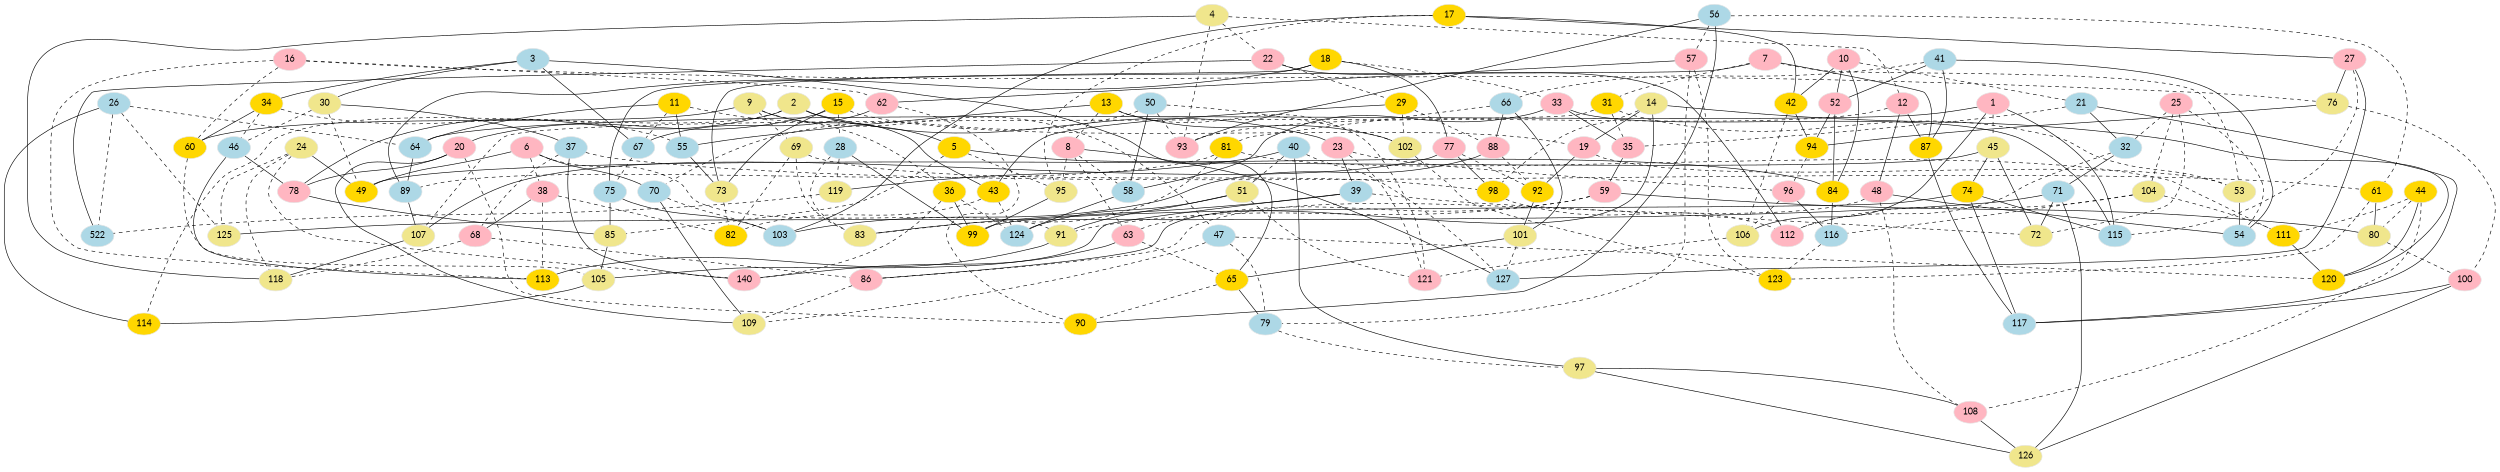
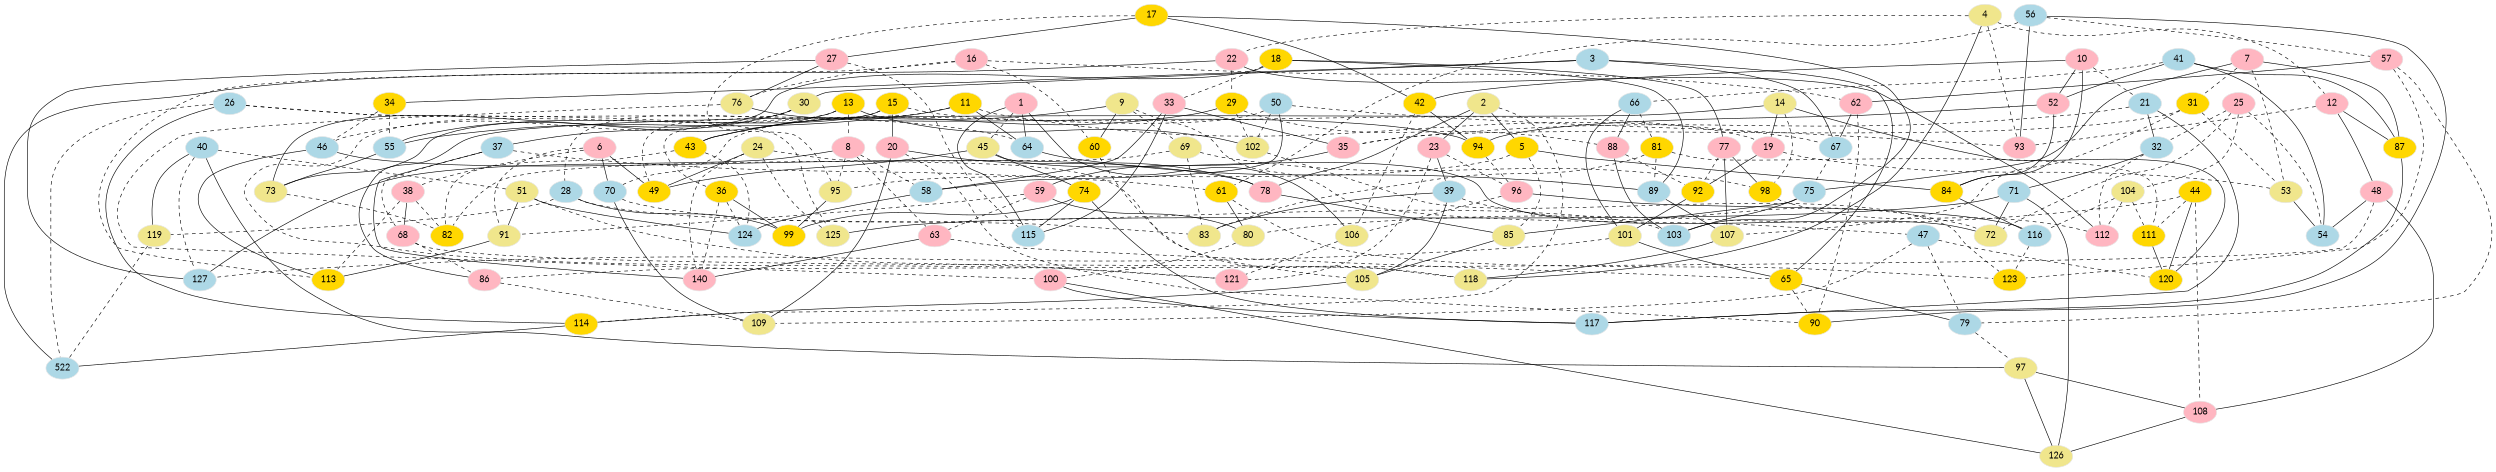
(228, 126) -> none
(1894, 316) -> (2399, 360)
none -> (322, 346)
